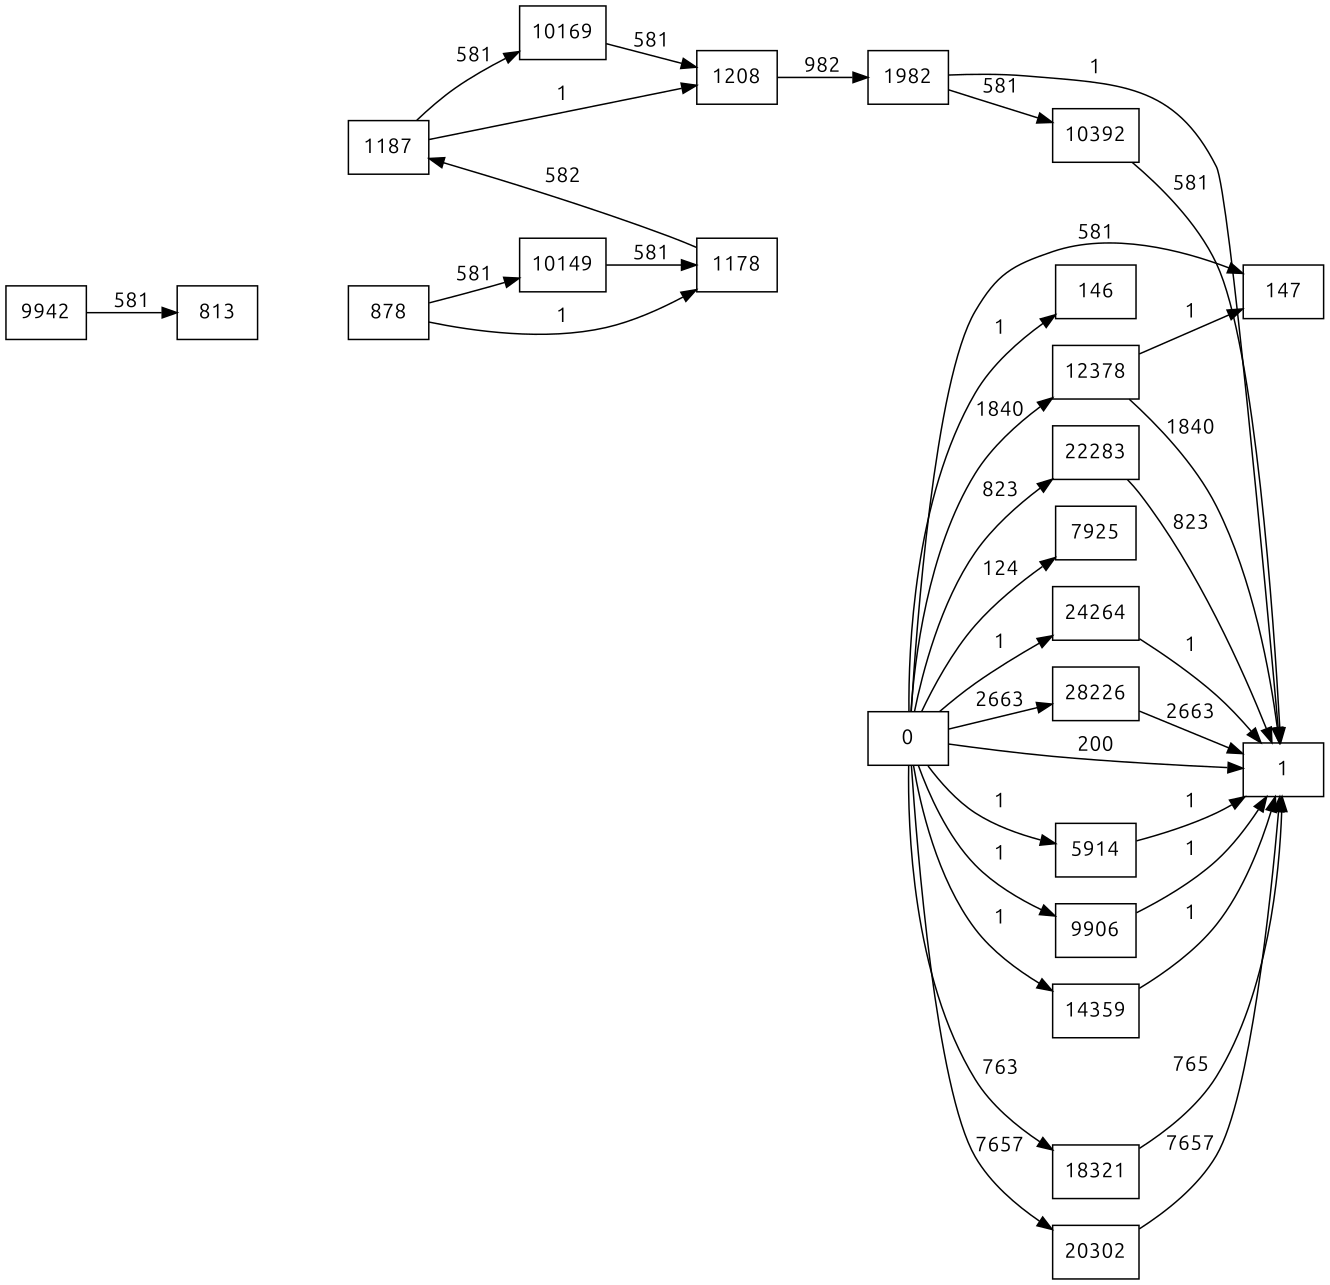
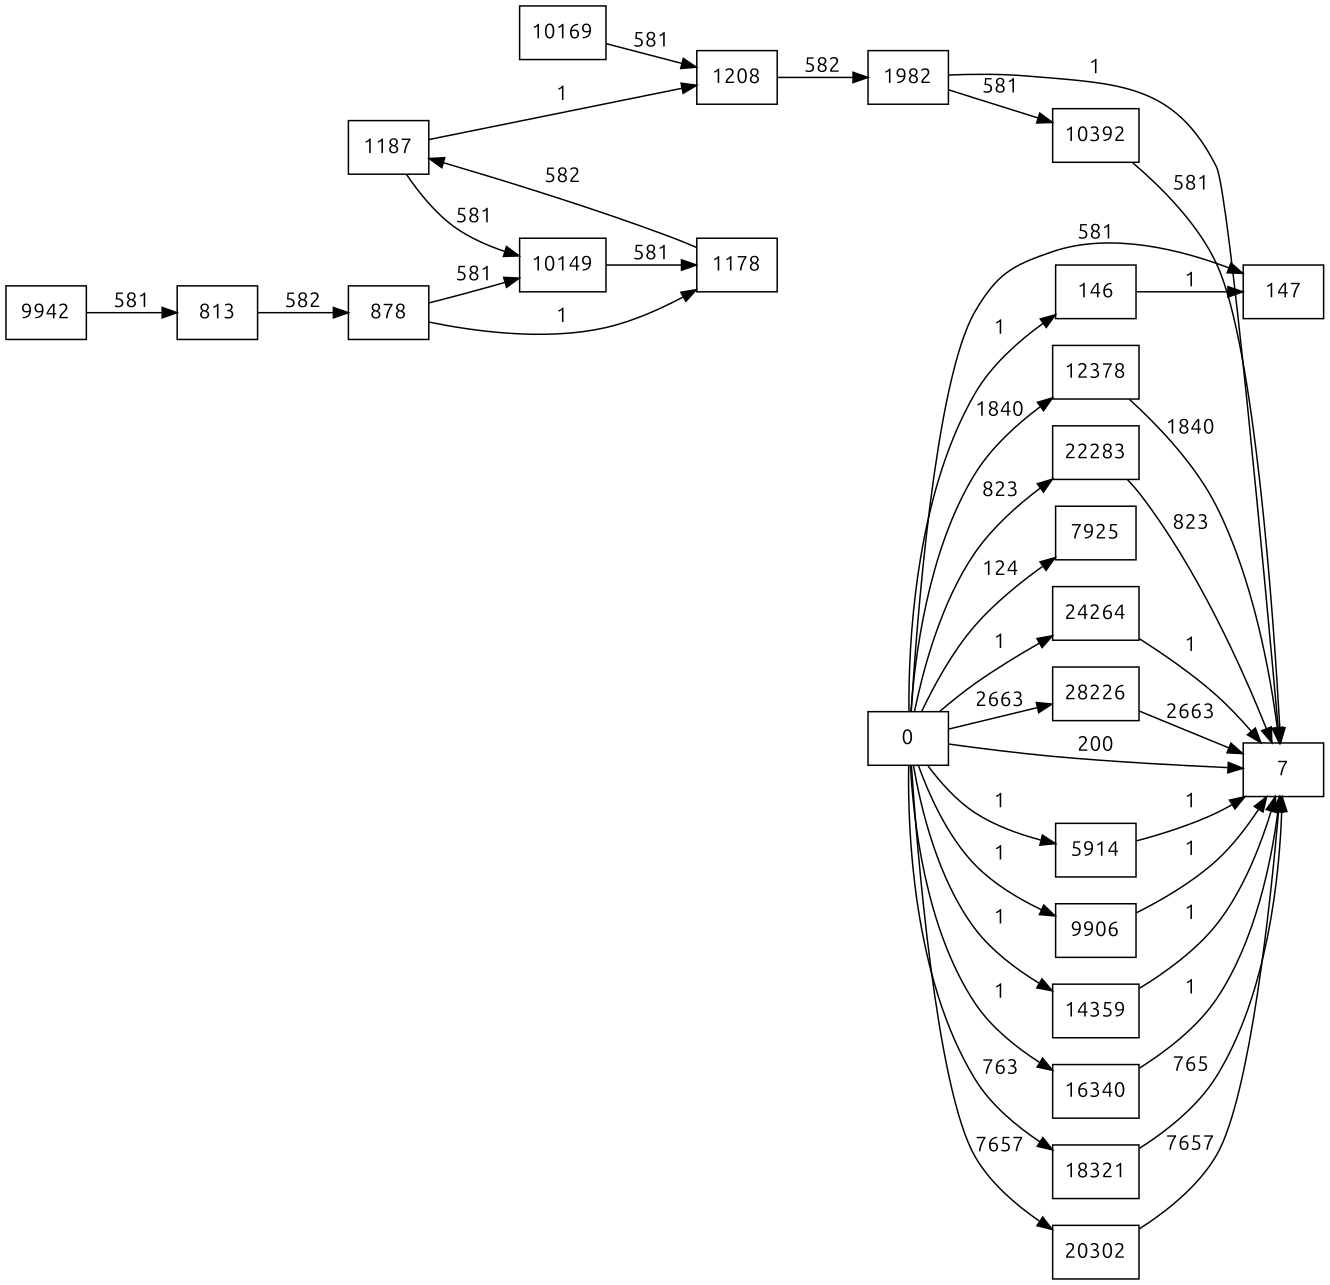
(823, 66) -> (823, 66)
(459, 86) -> (448, 222)
none -> (295, 313)
(1184, 334) -> (1182, 292)
(1283, 770) -> (1283, 770)
none -> (1096, 1091)
